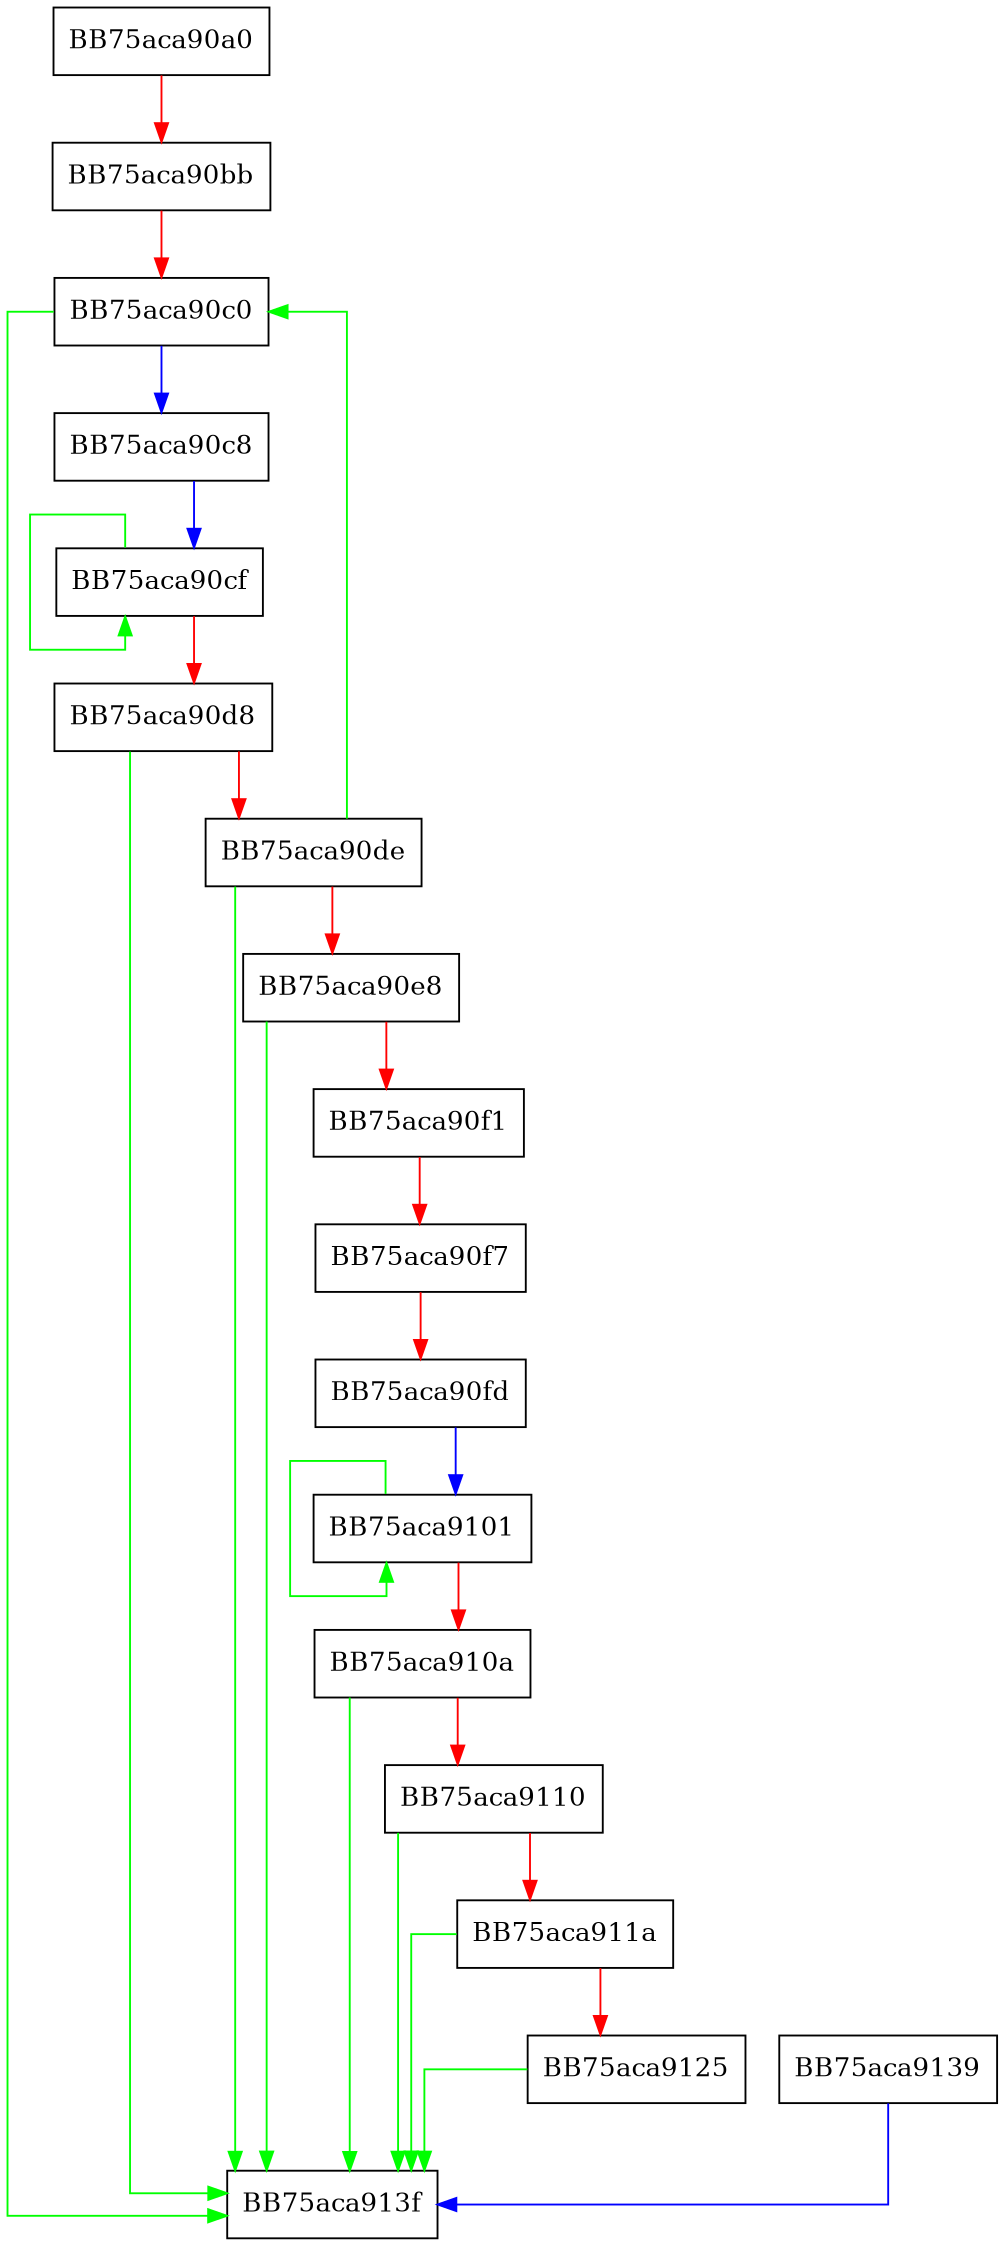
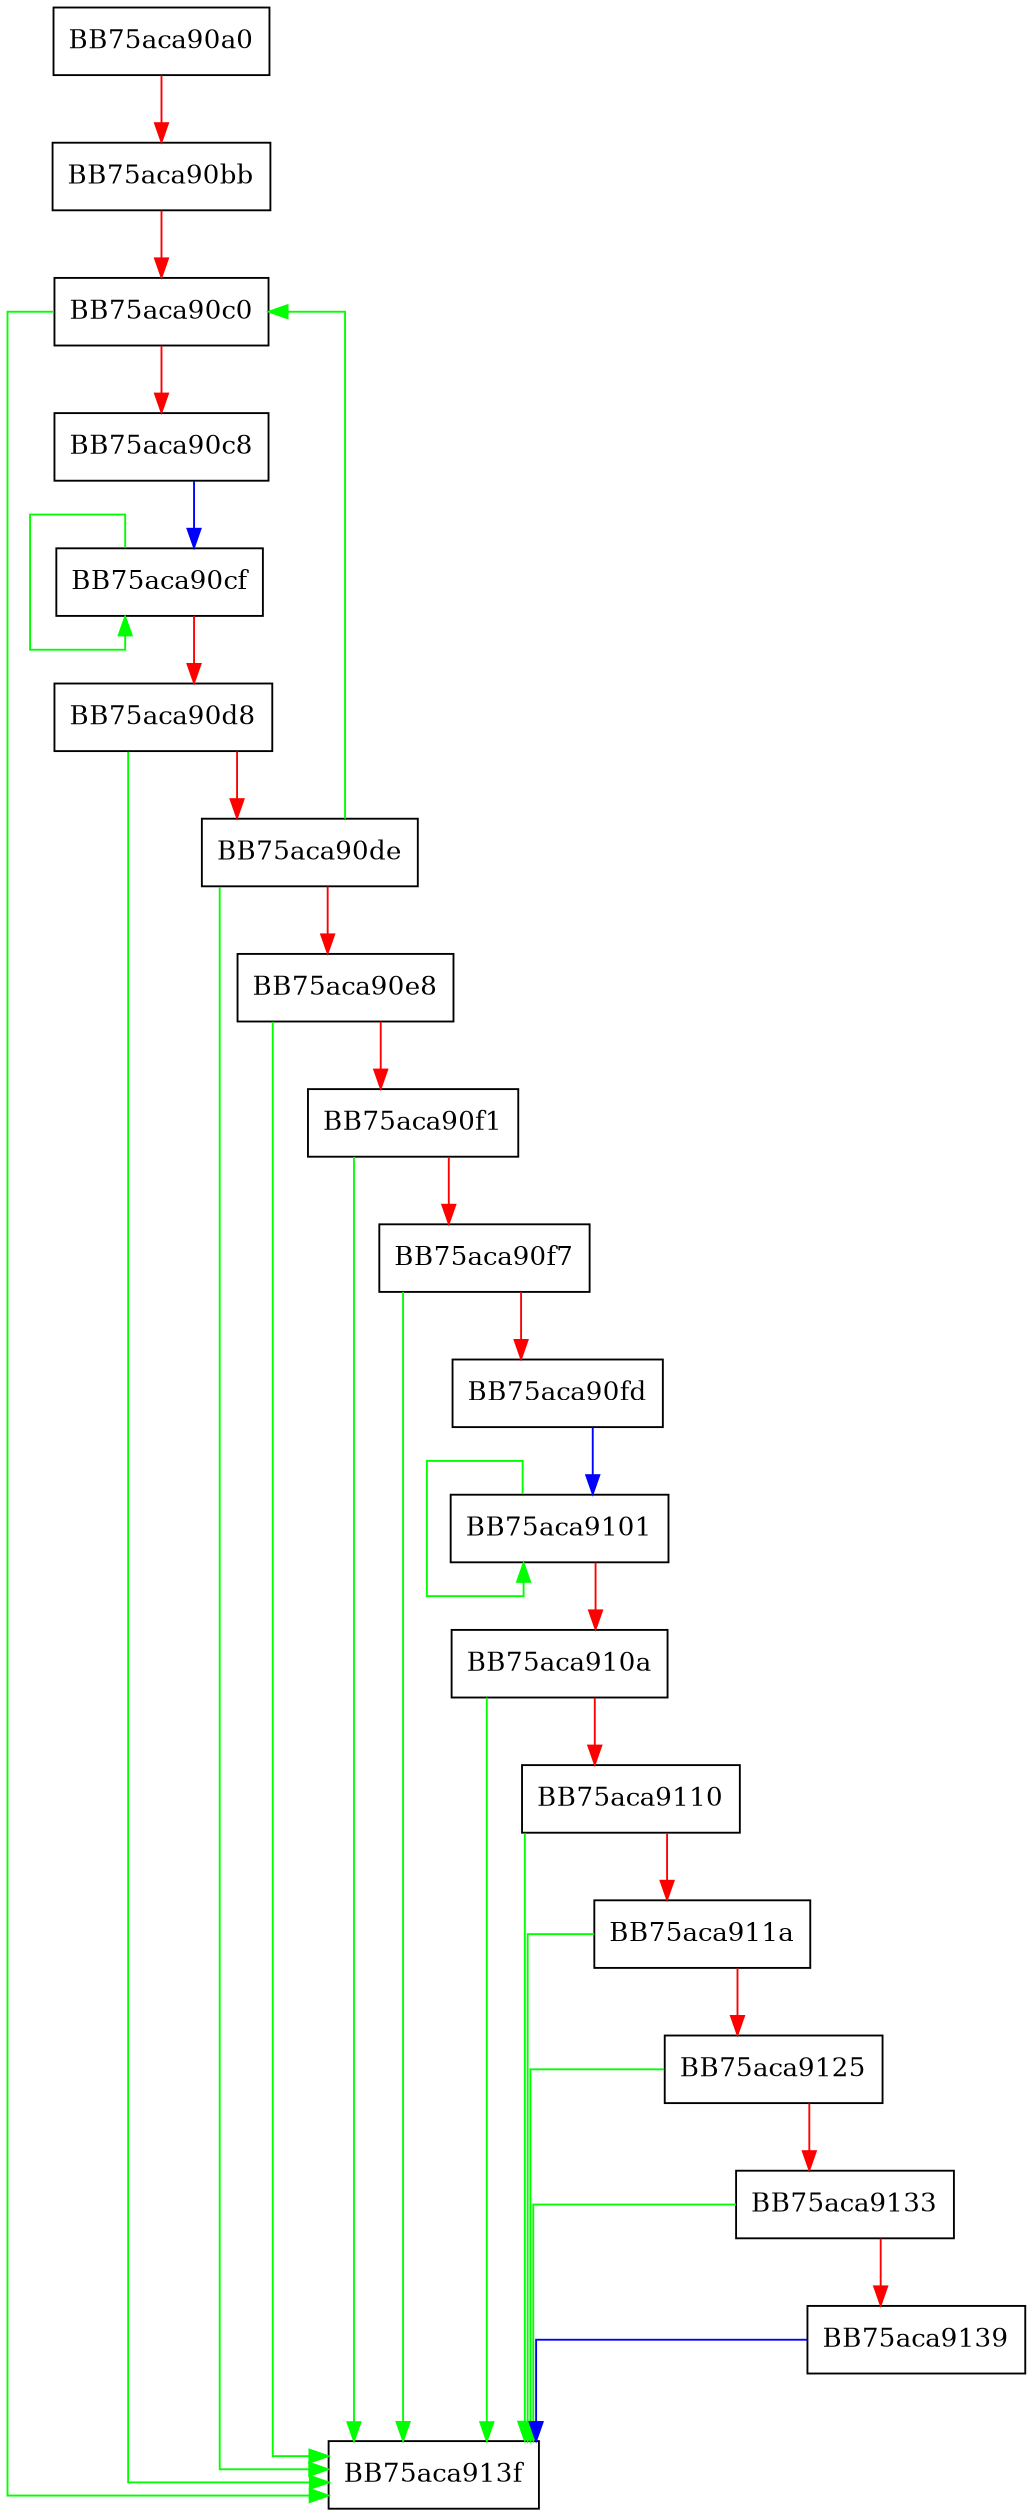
(161, 370) -> (161, 370)
none -> (354, 1790)
none -> (403, 1857)
none -> (845, 2205)
